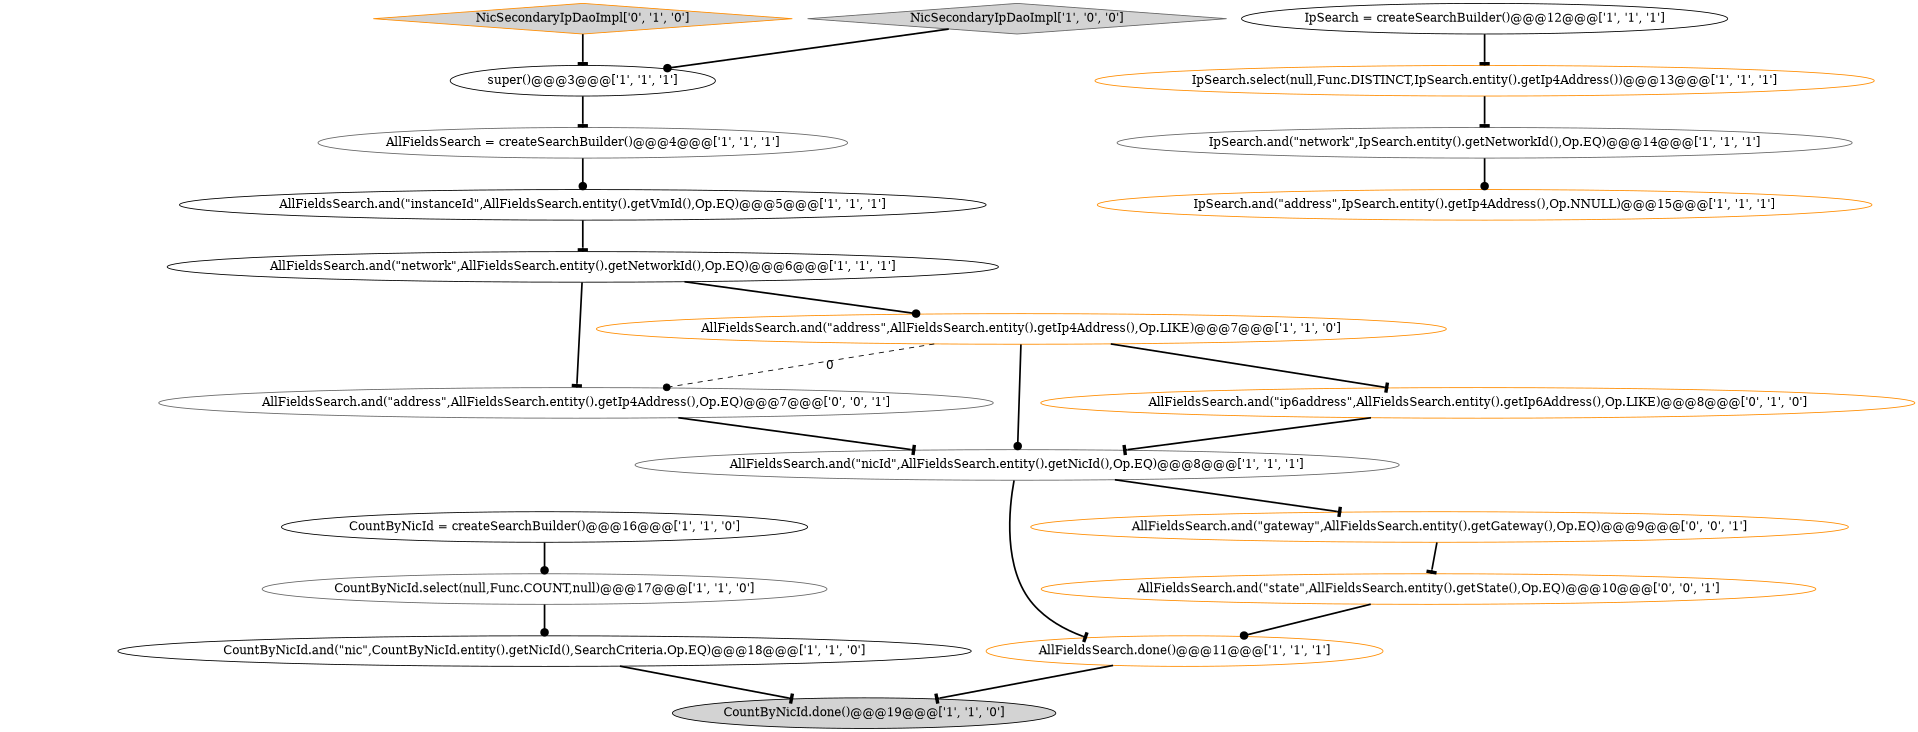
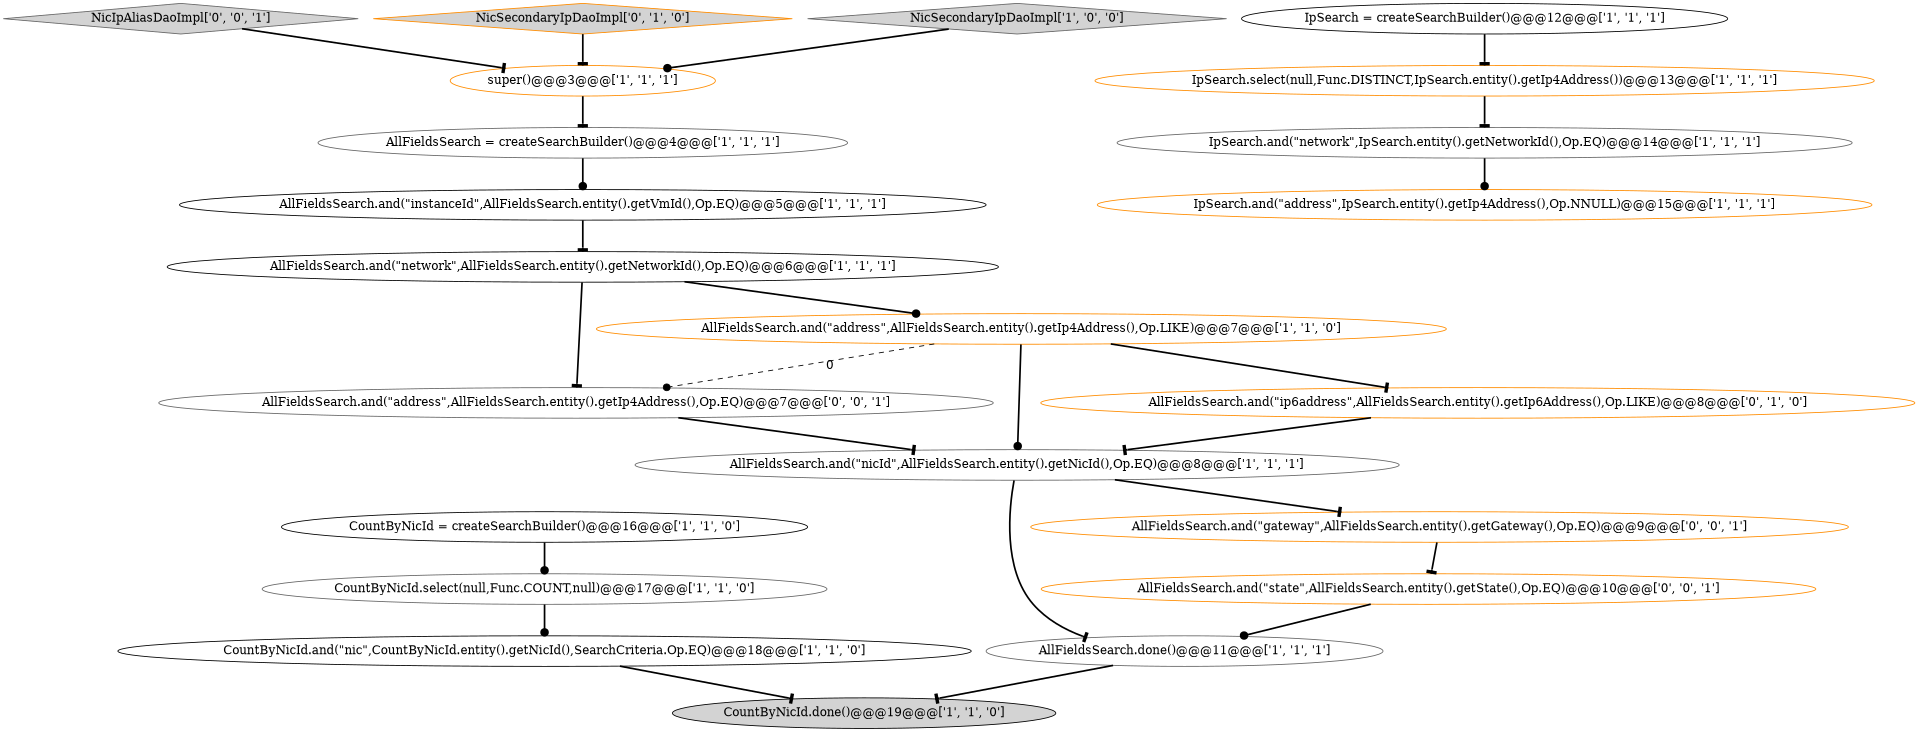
none -> (181, 19)
(583, 81) -> (583, 81)
(1185, 651) -> (1185, 651)
